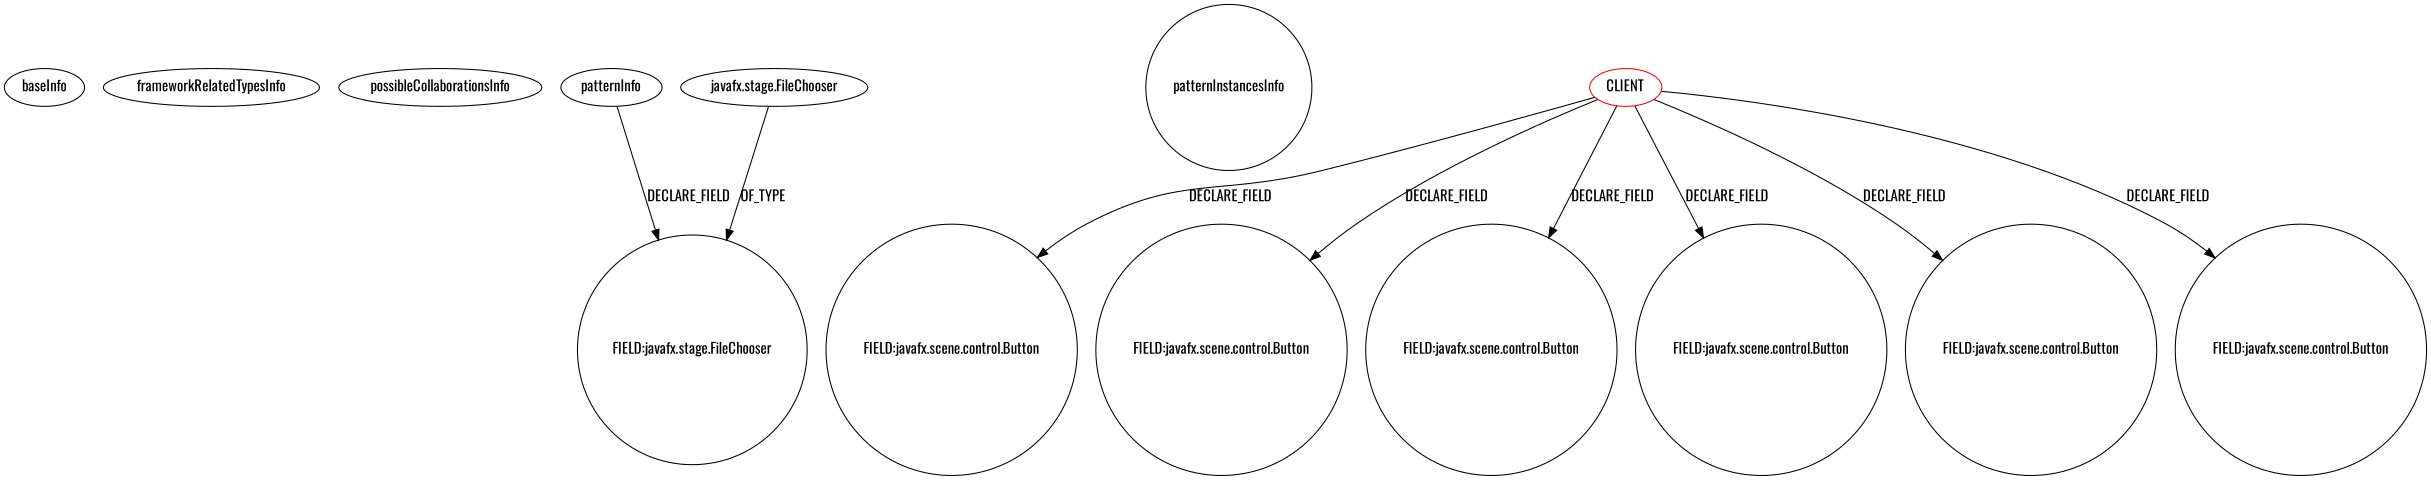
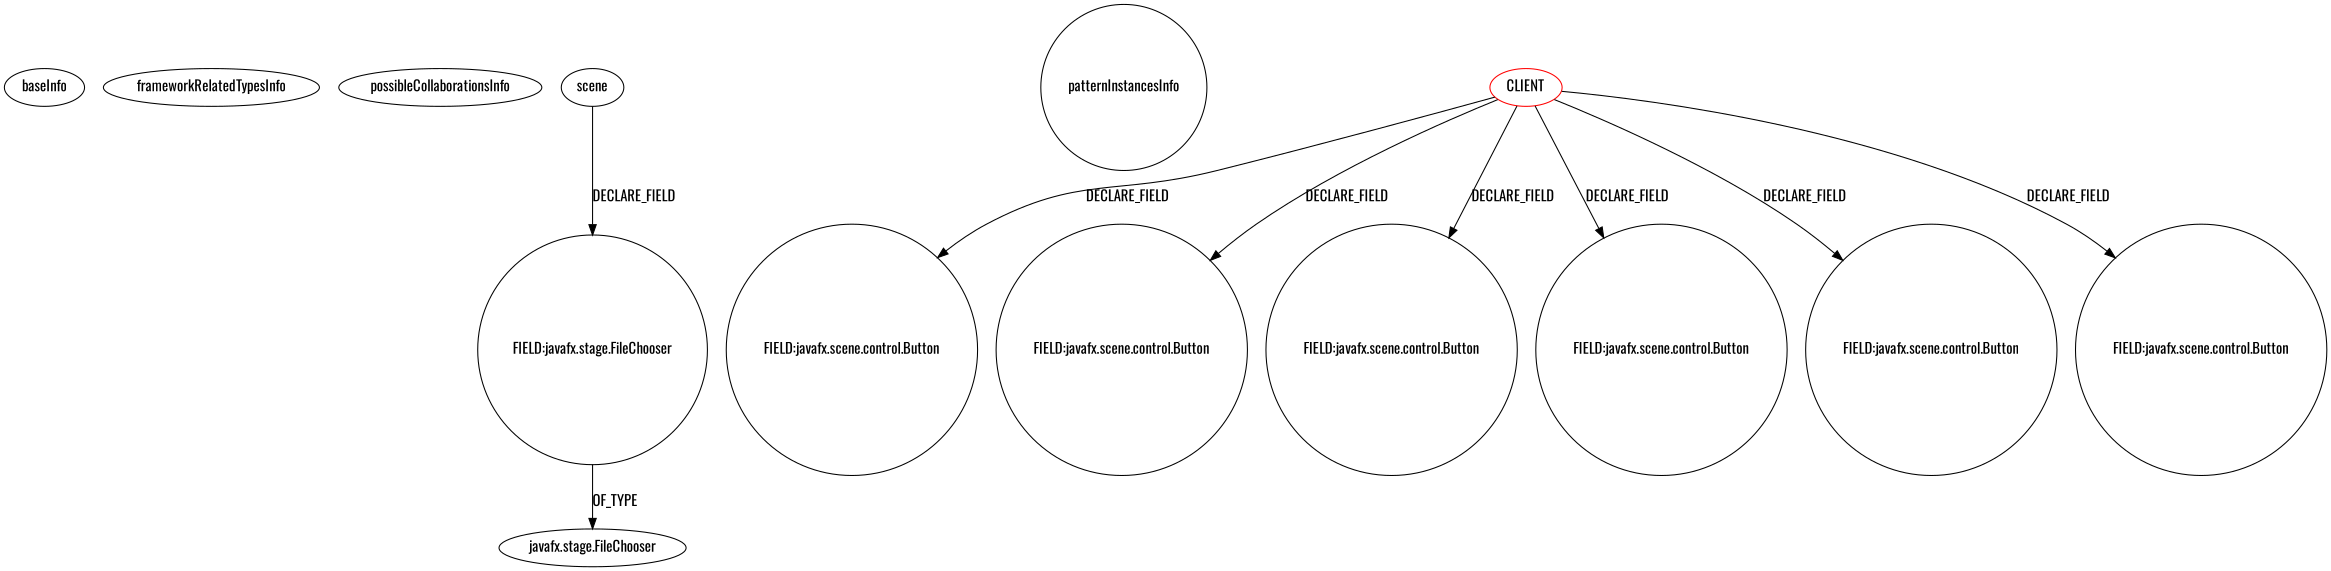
(611, 87) -> (593, 87)
(749, 168) -> (593, 491)
